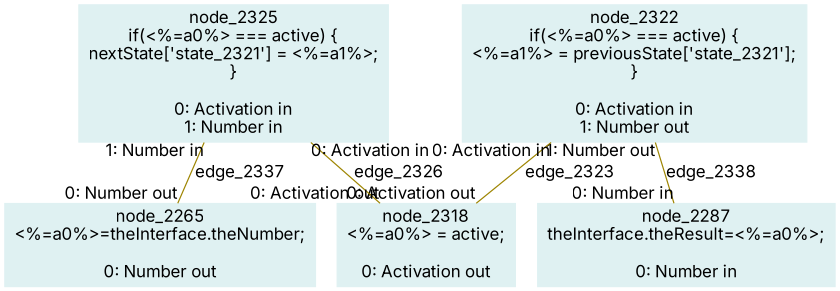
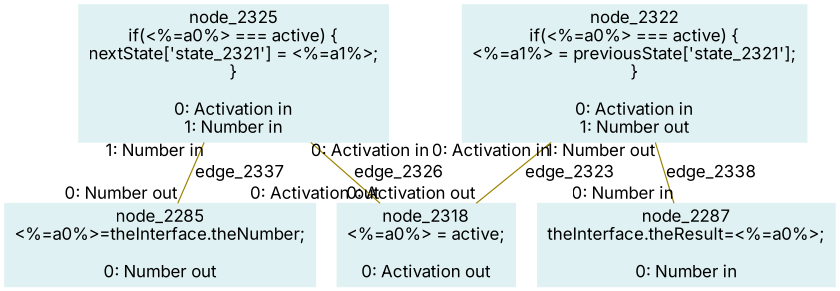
(160, 245) -> (160, 245)
